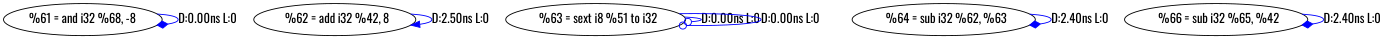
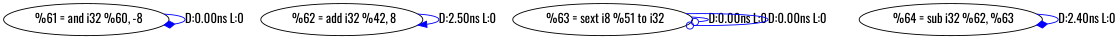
(83, 20) -> (86, 20)
(1216, 20) -> none
